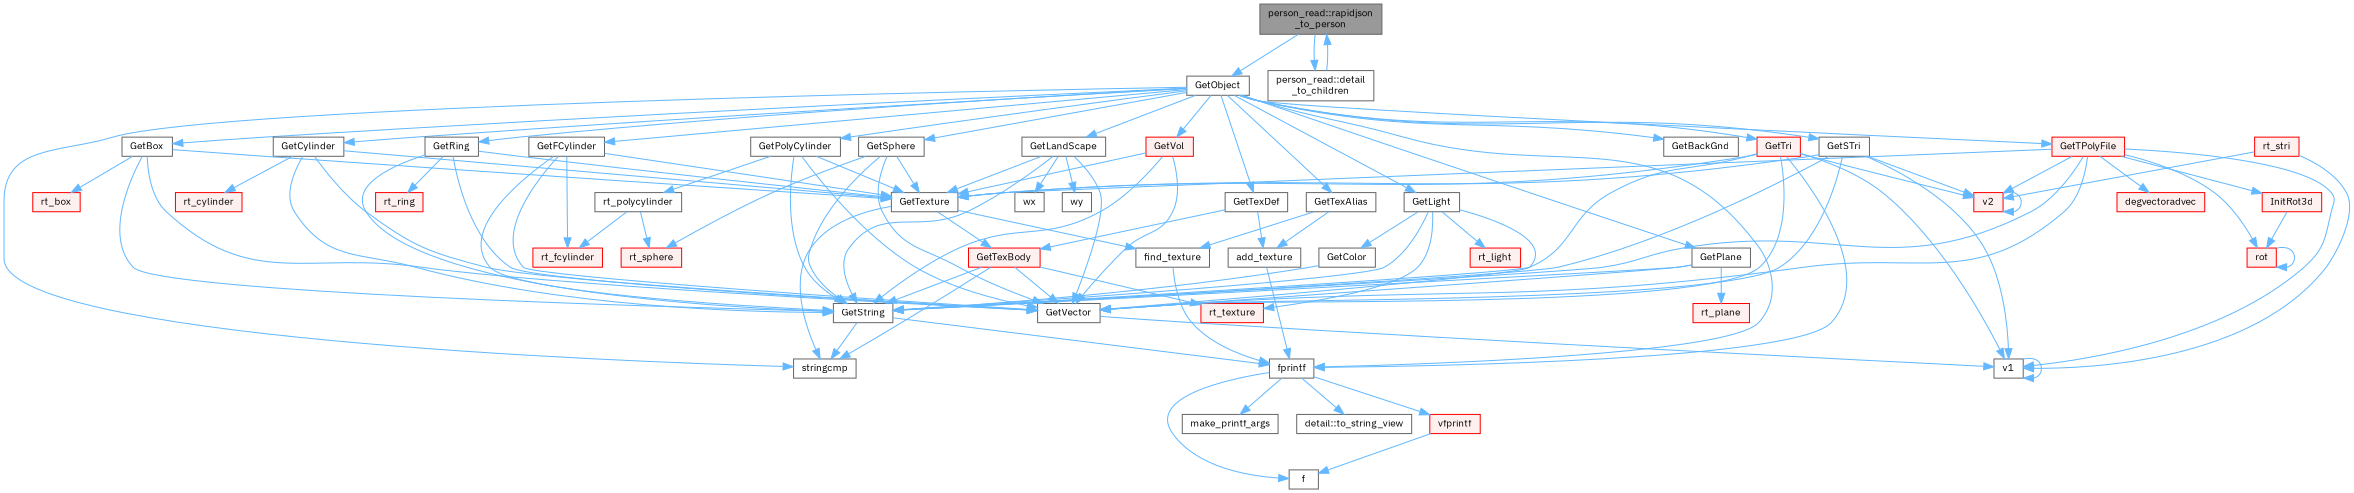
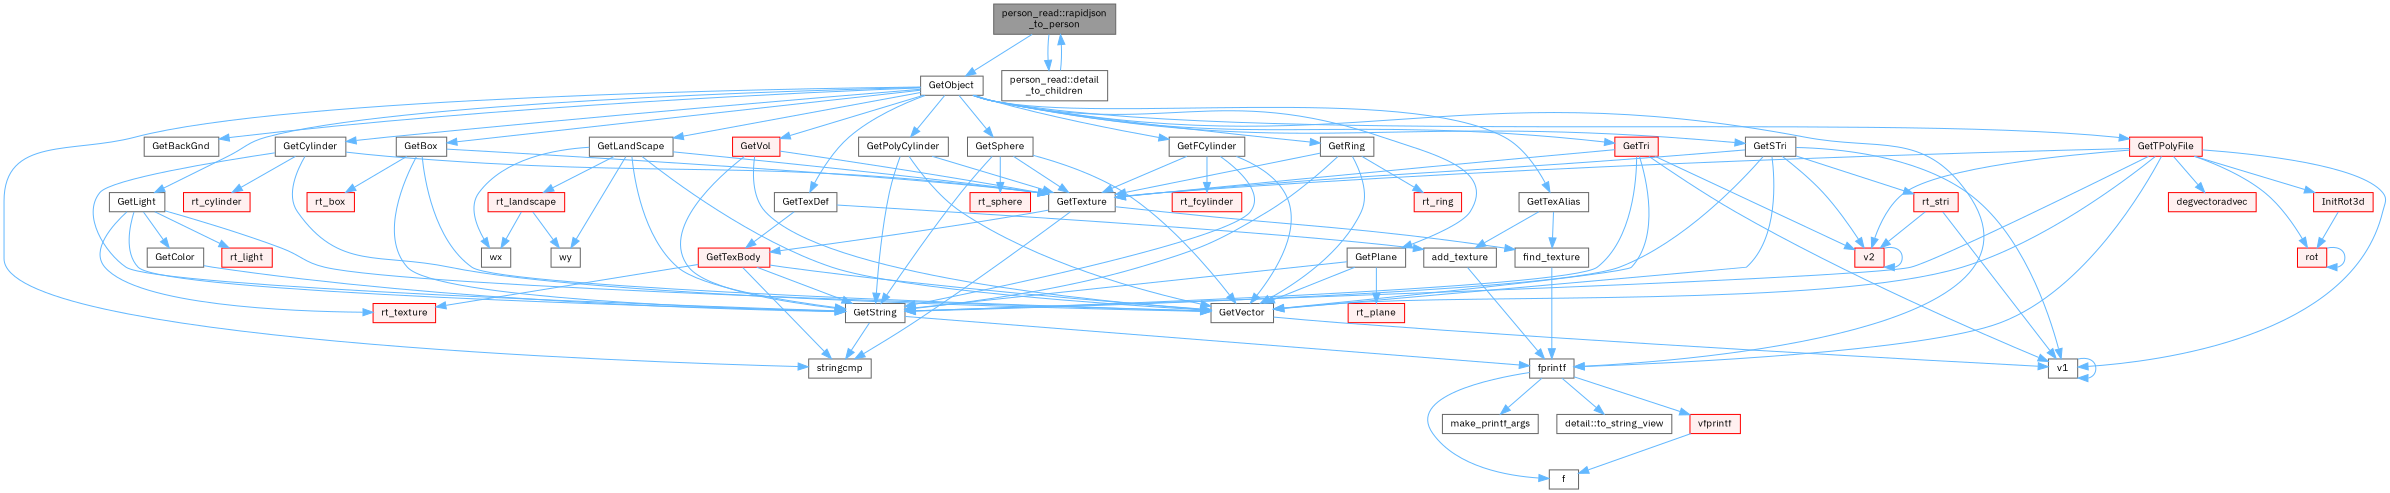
none -> (1850, 173)
none -> (526, 202)
(638, 202) -> none
(1638, 356) -> (1911, 342)
